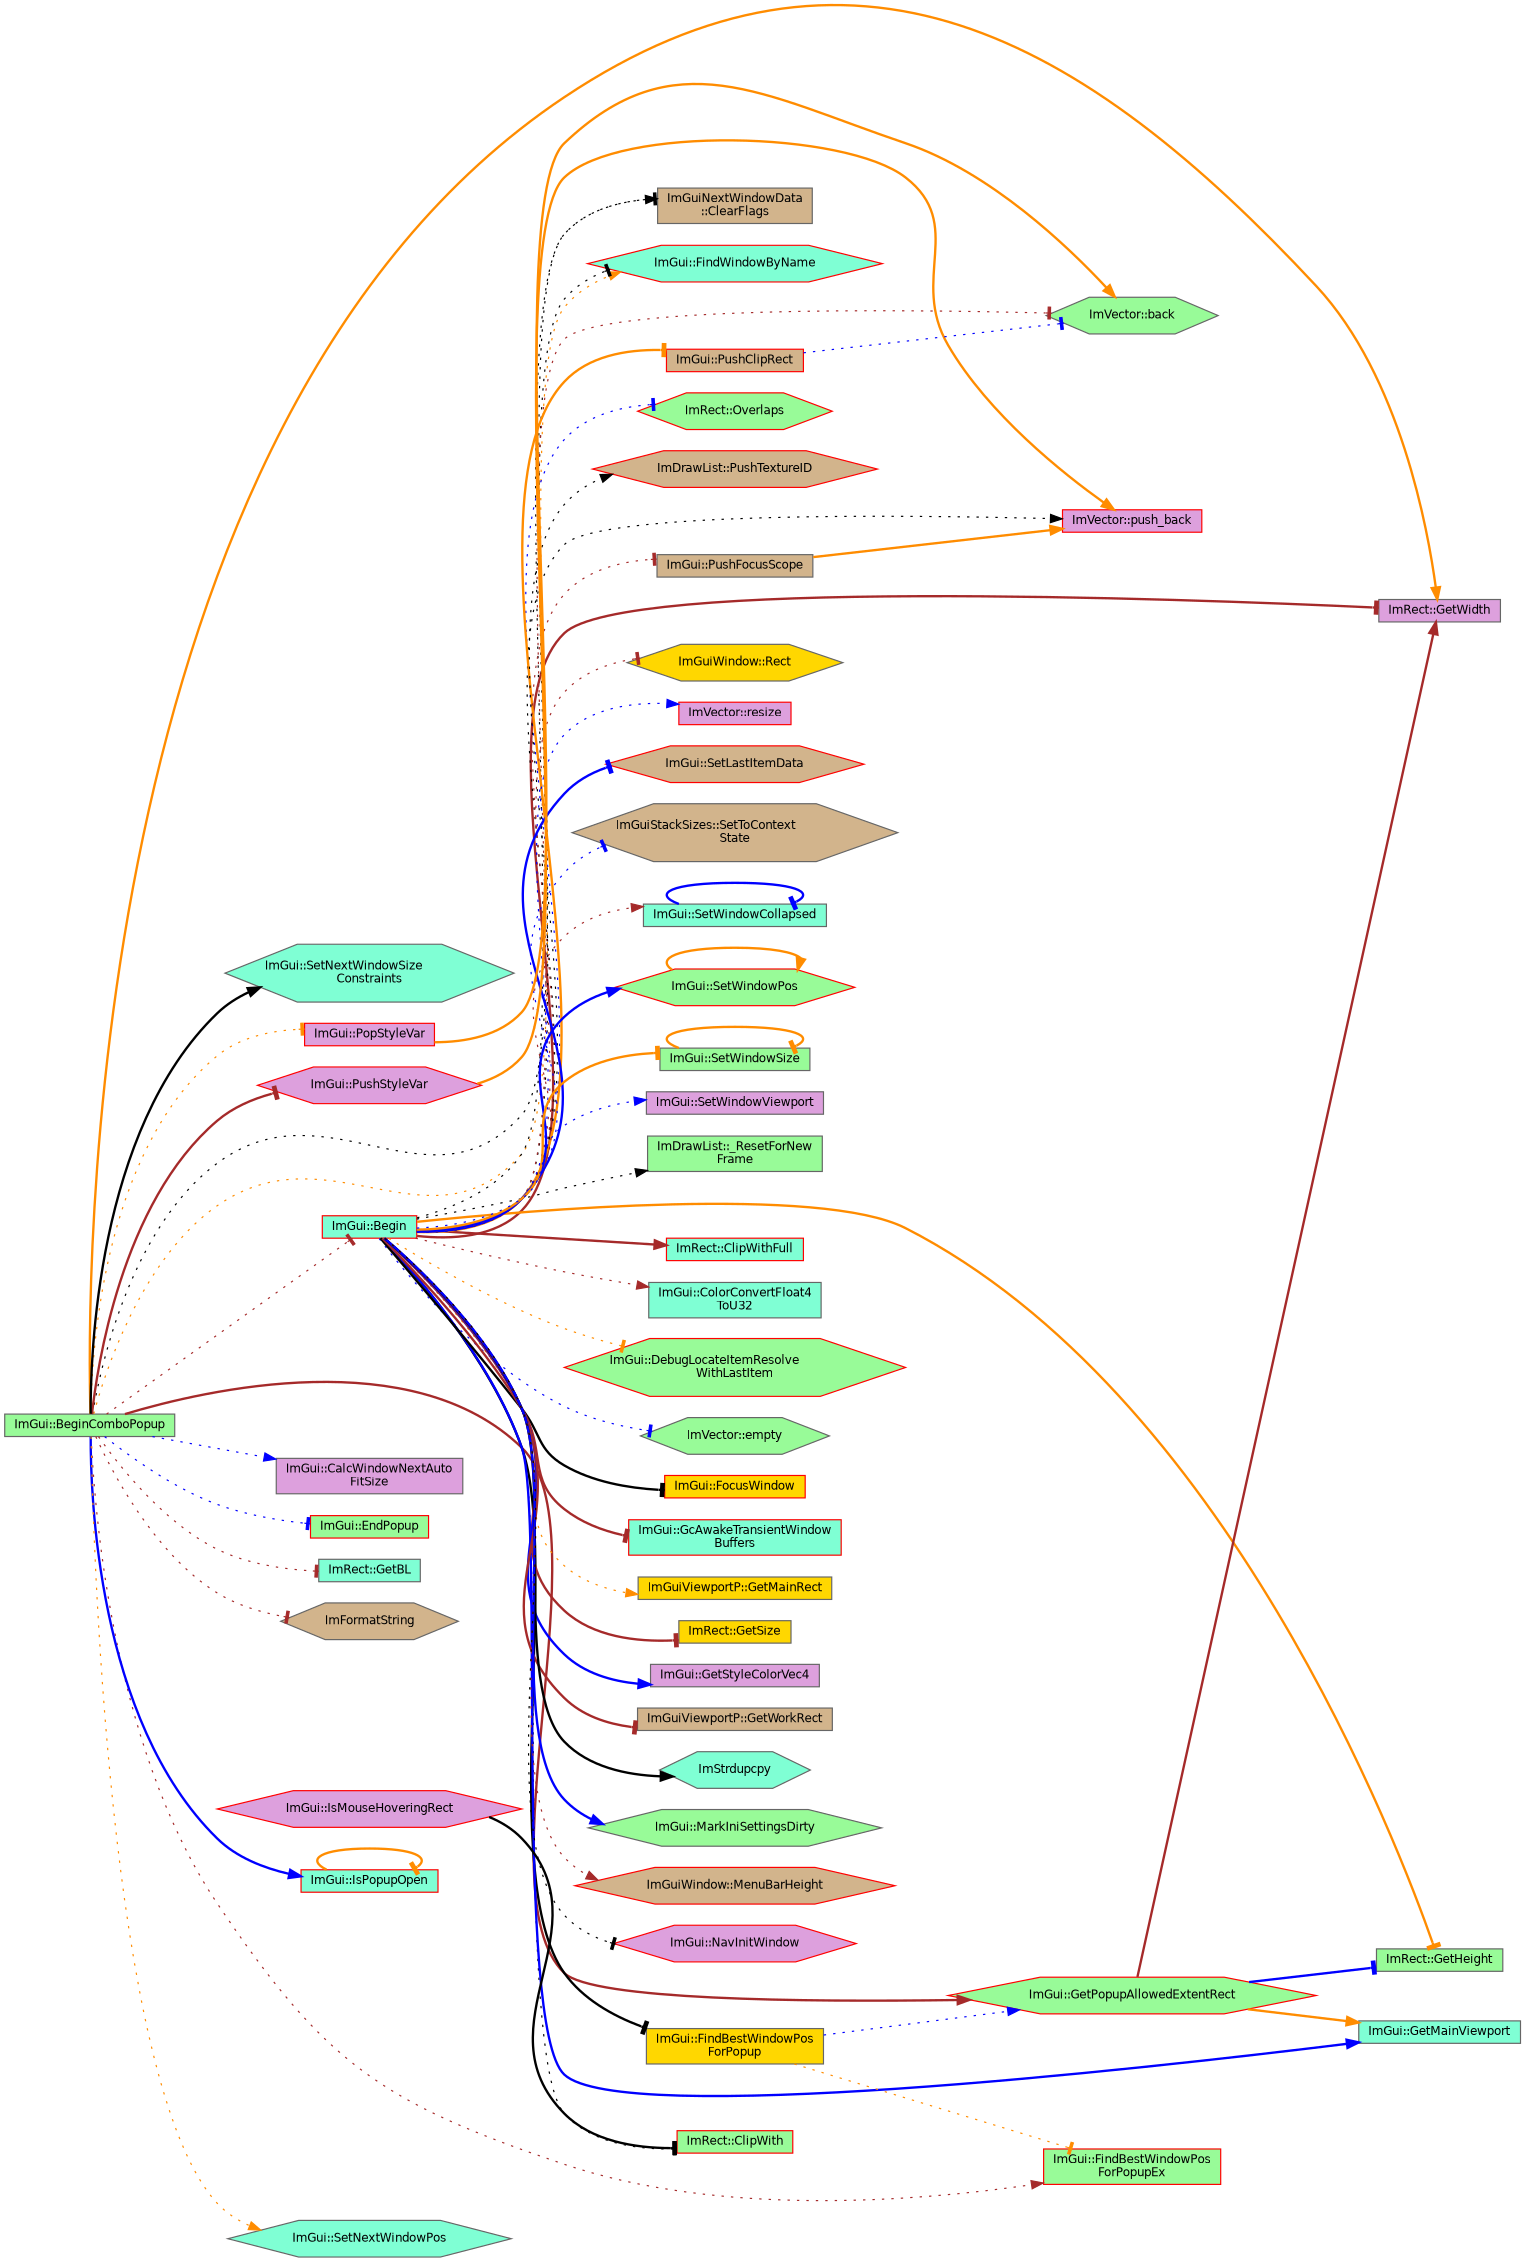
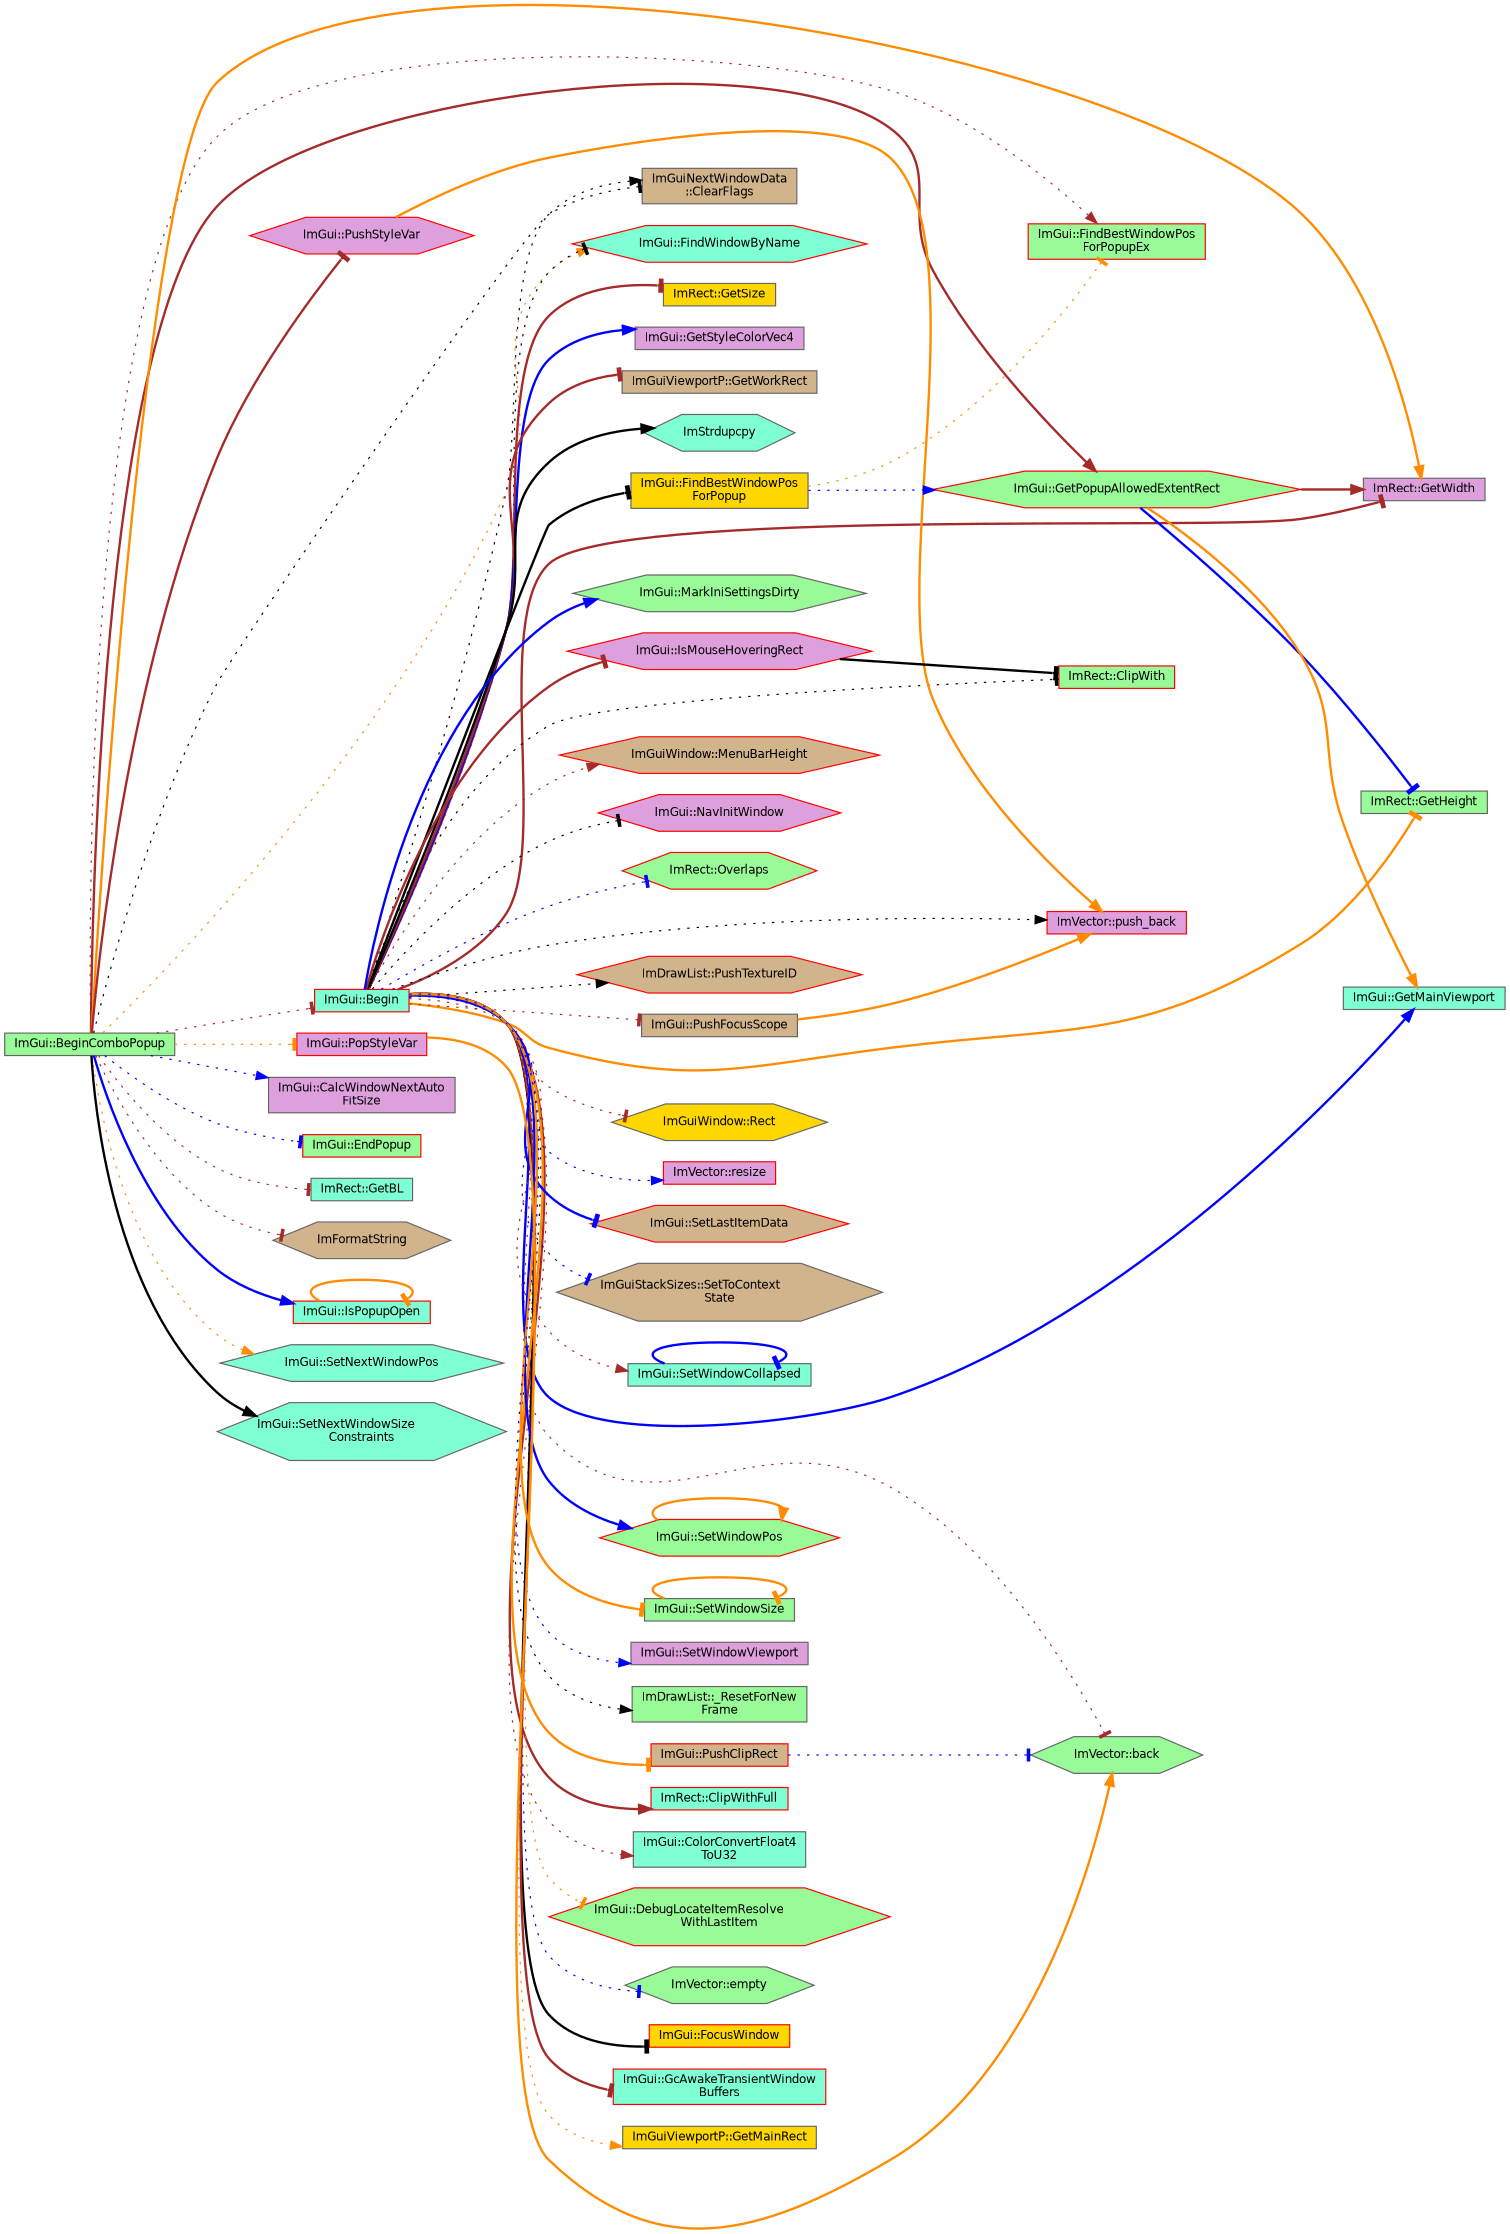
none -> (473, 764)
